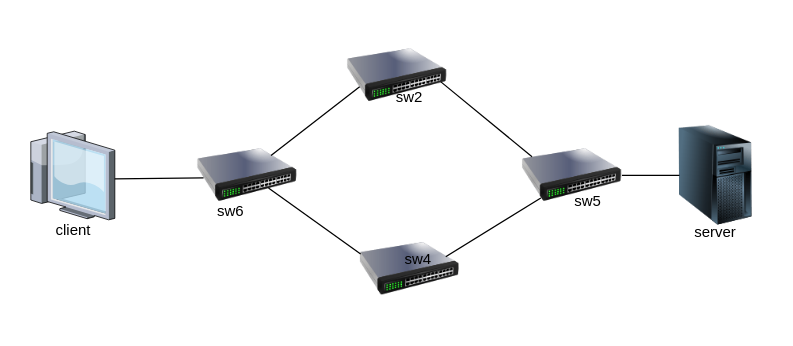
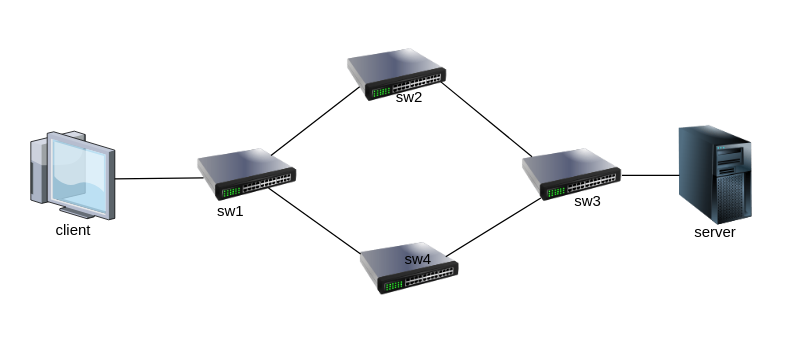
(588, 202) -> (588, 202)
(231, 212) -> (231, 212)
